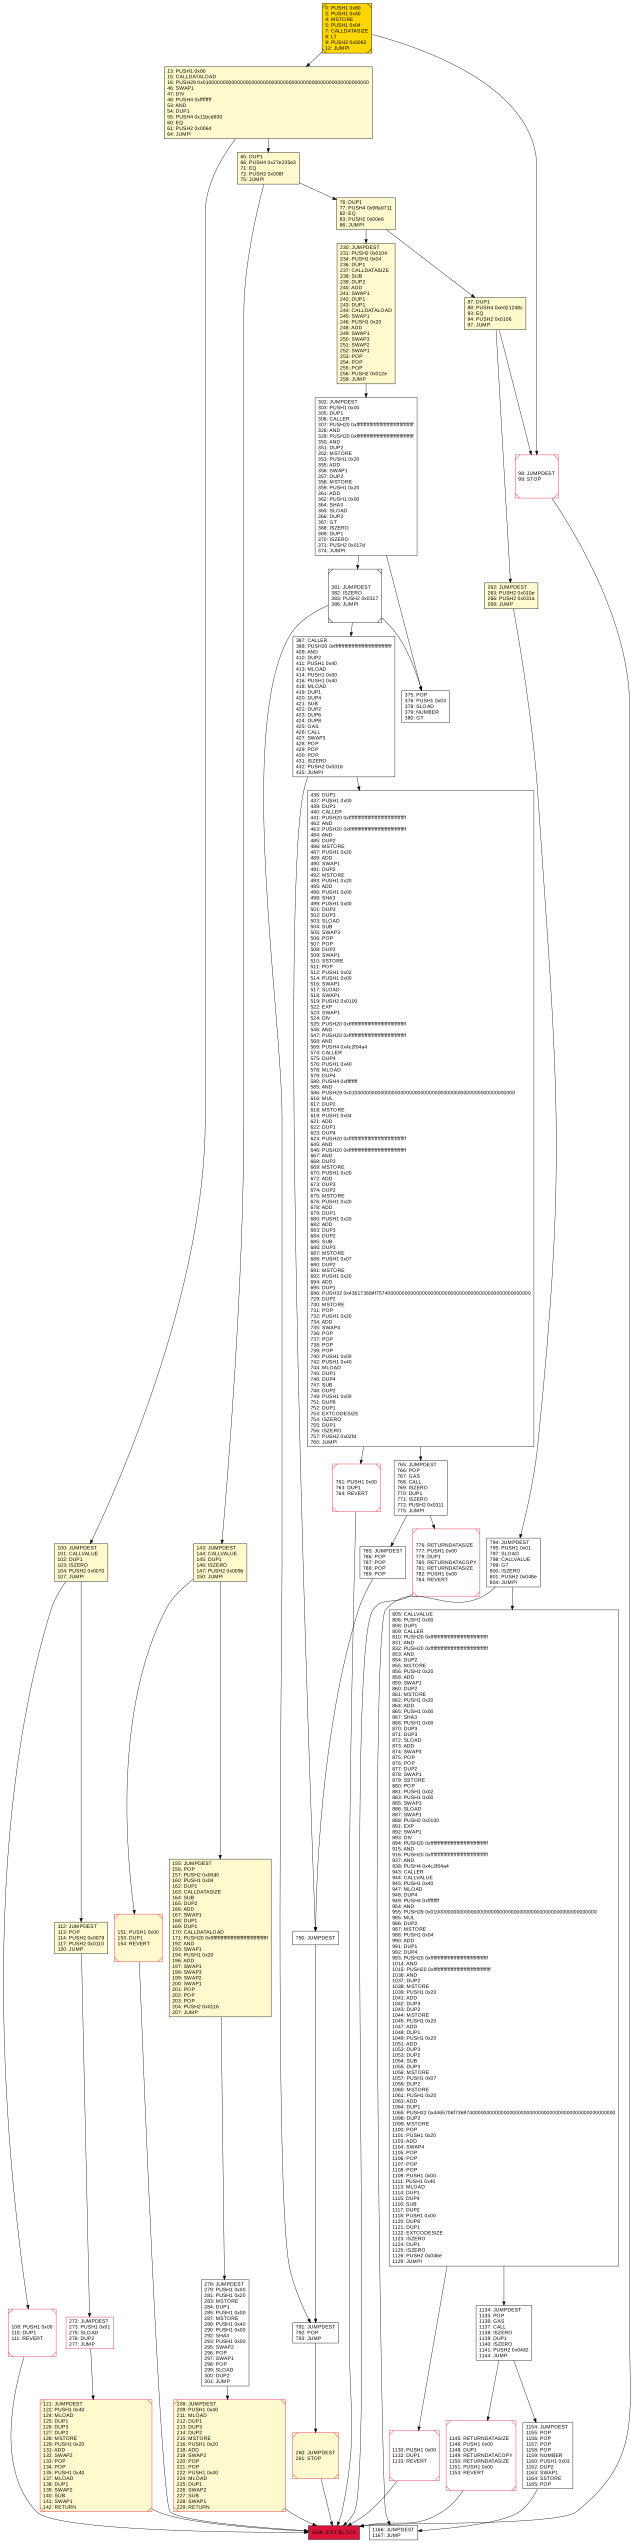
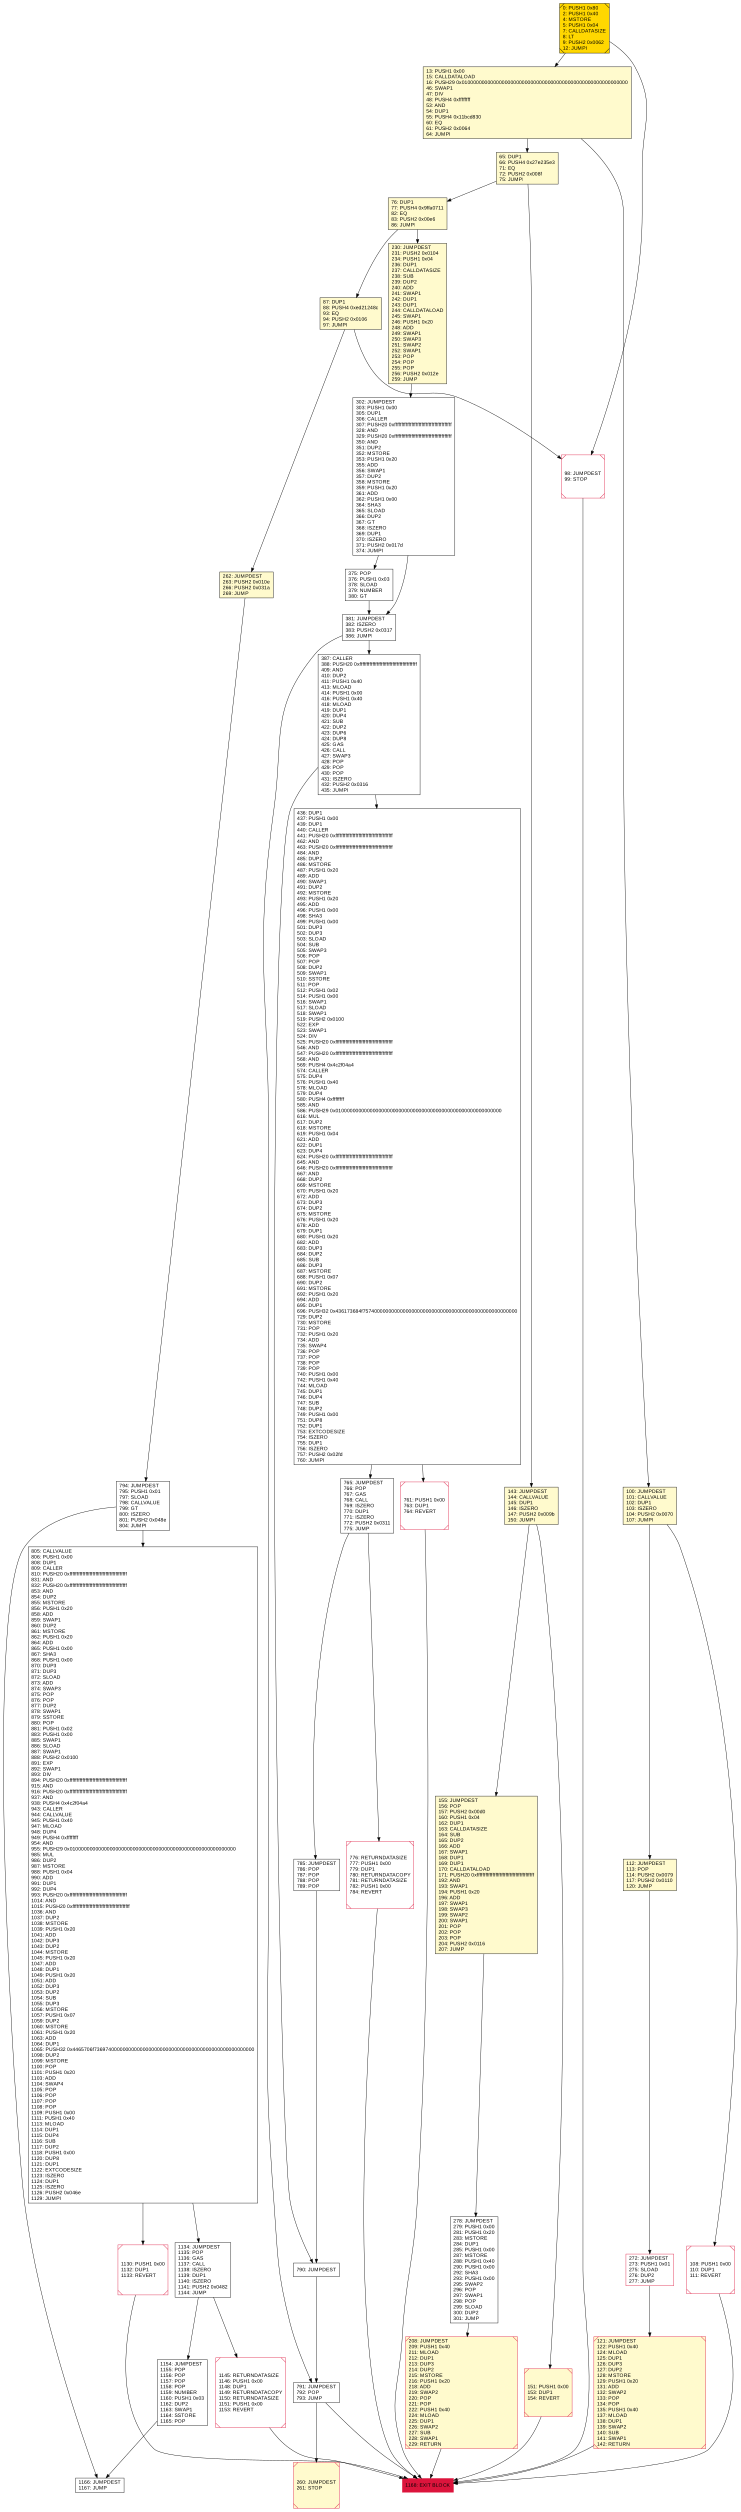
(355, 596) -> (369, 628)
(406, 650) -> (369, 606)
(326, 2500) -> (367, 2443)
(334, 2533) -> (428, 2485)
